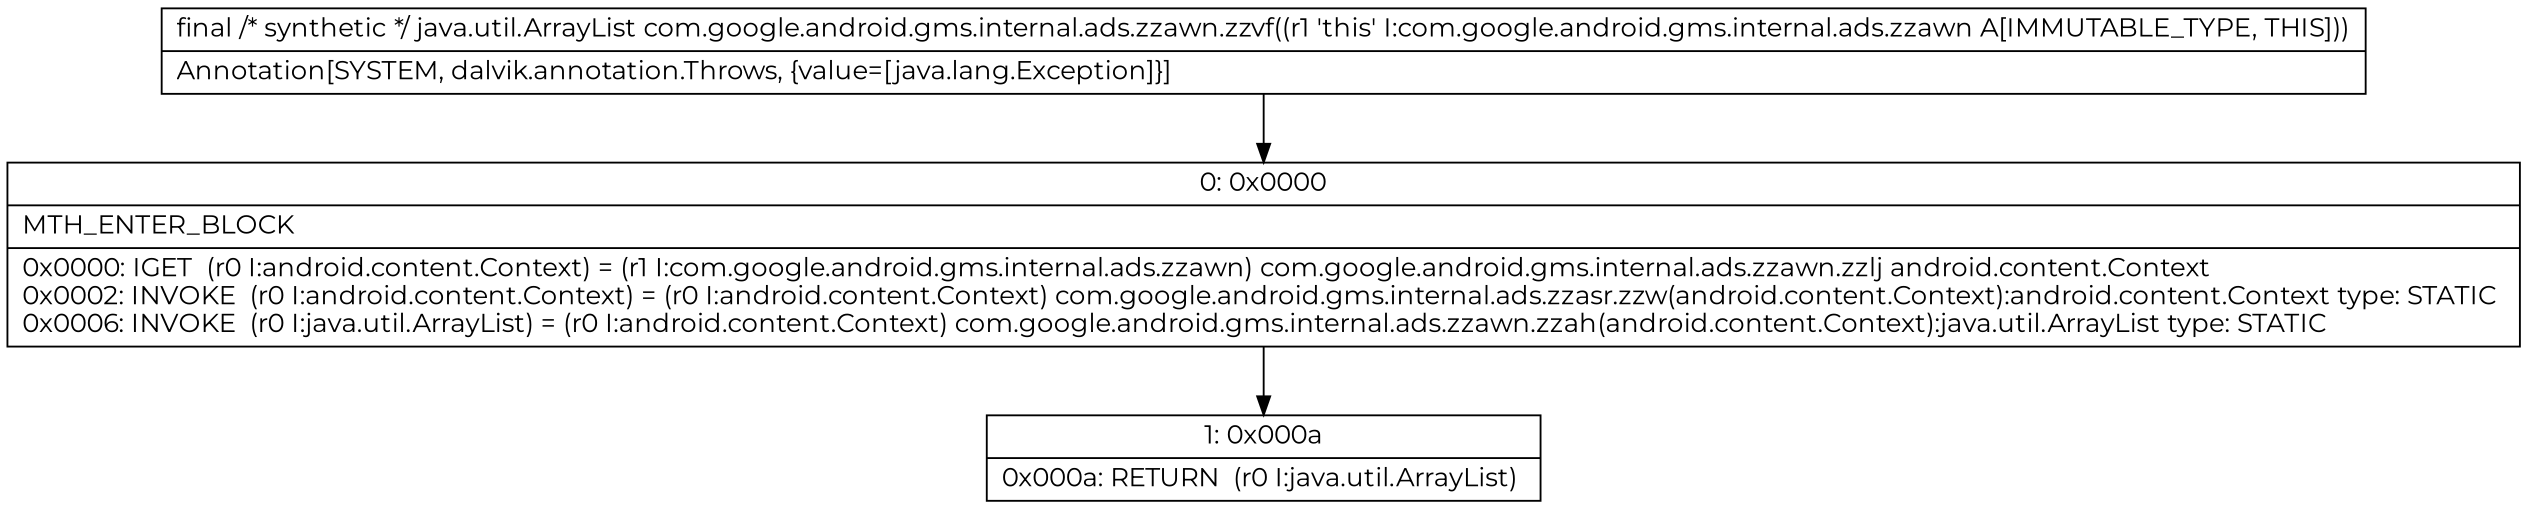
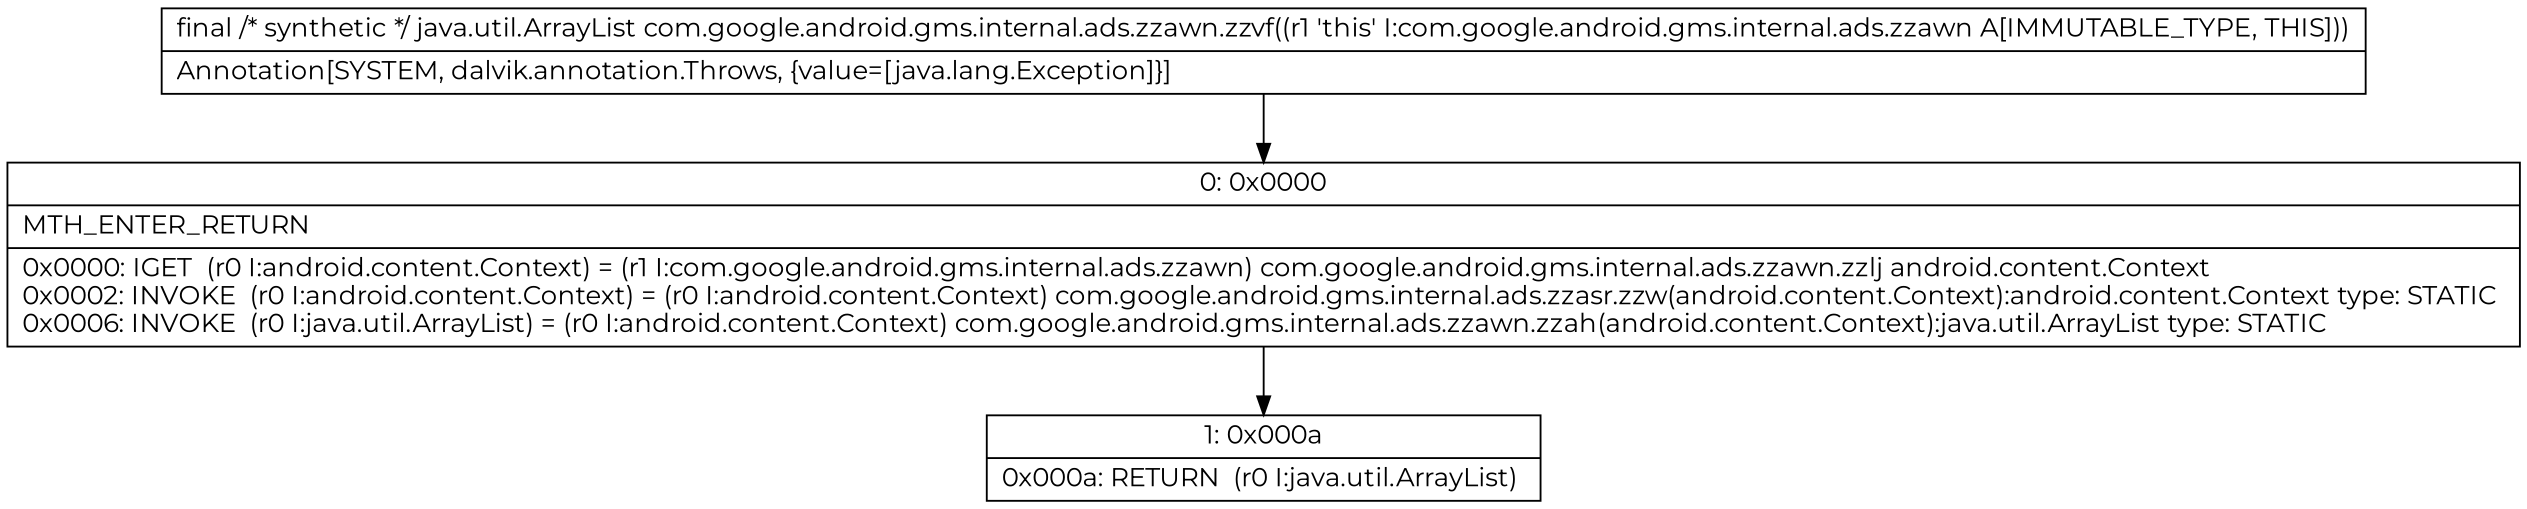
(159, 226) -> (166, 226)
